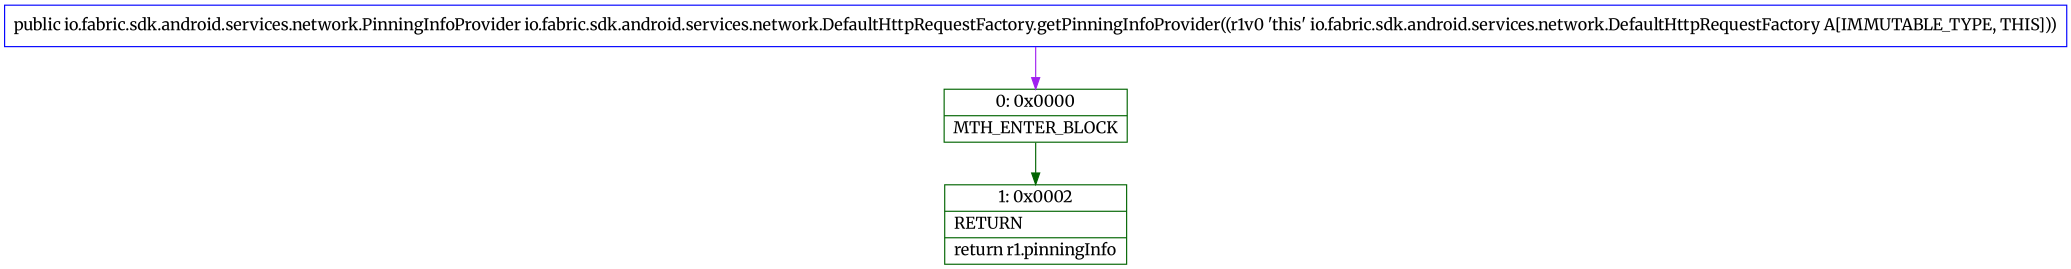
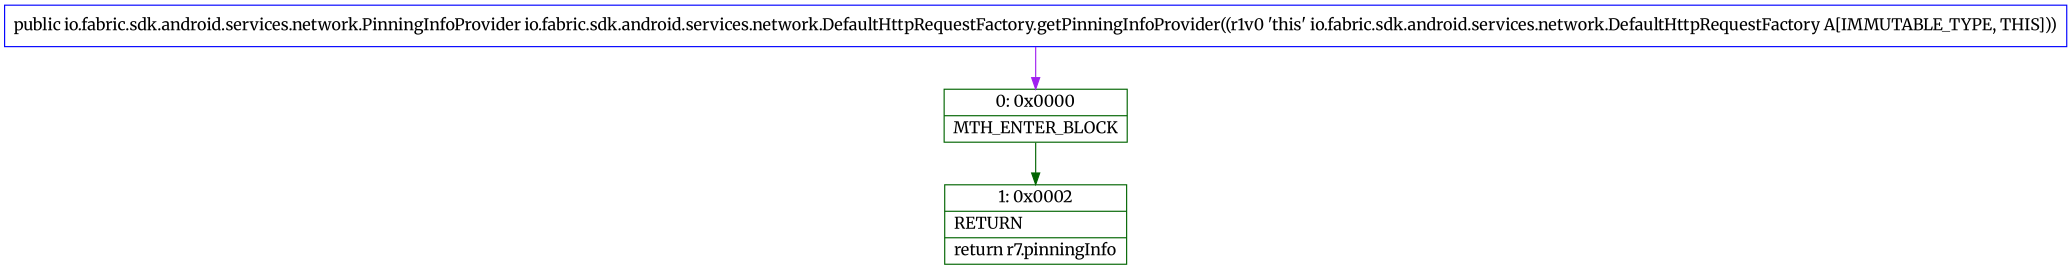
(1036, 250) -> (1036, 250)
